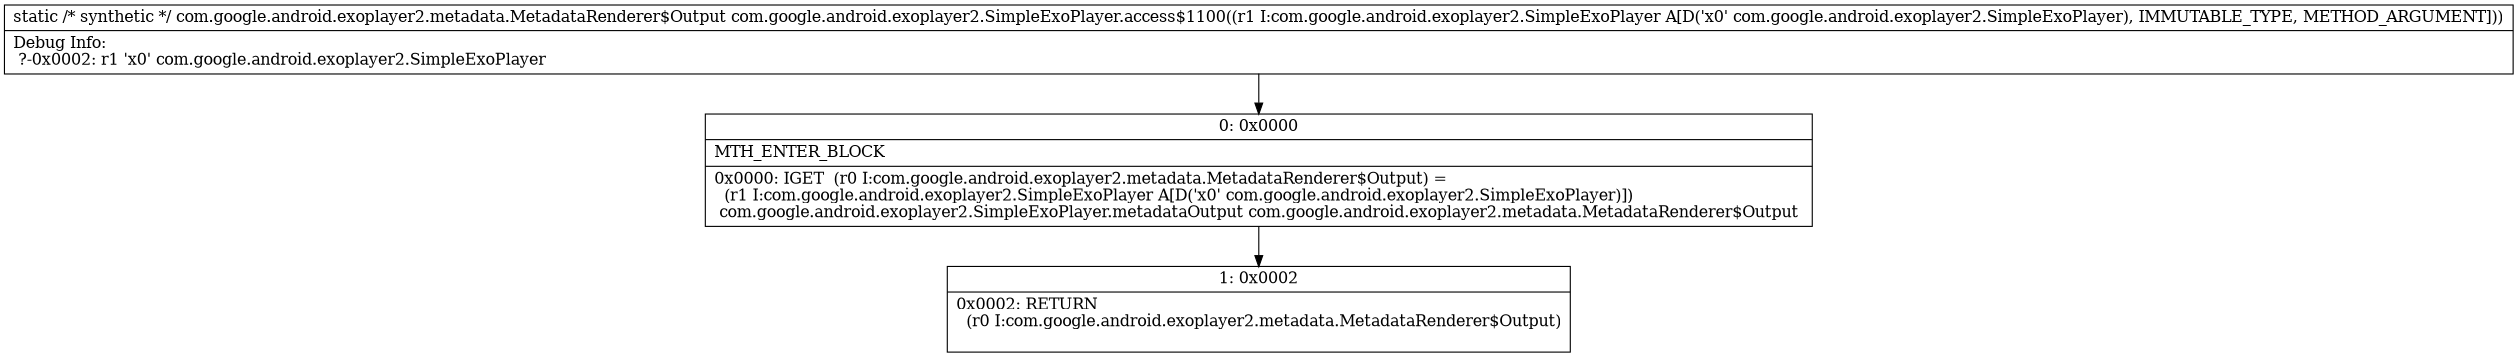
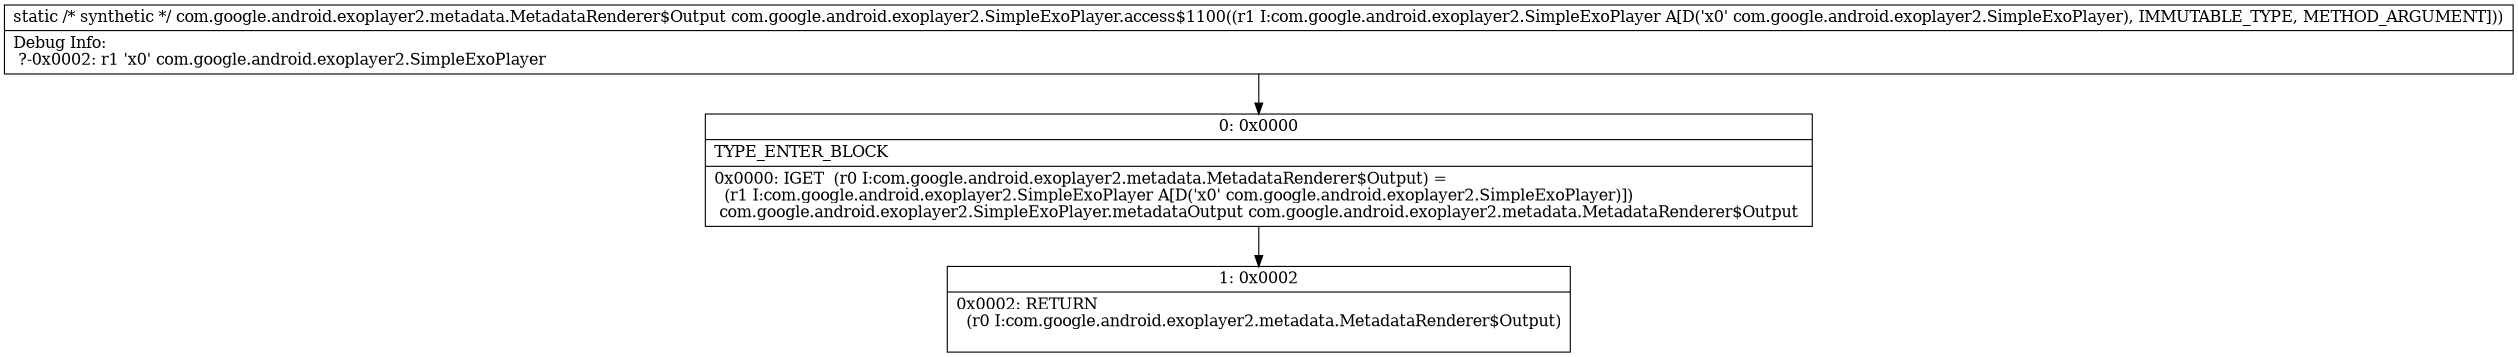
(800, 152) -> (802, 152)
